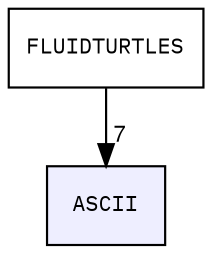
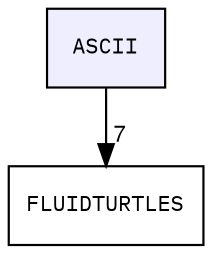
(106, 116) -> (106, 116)
